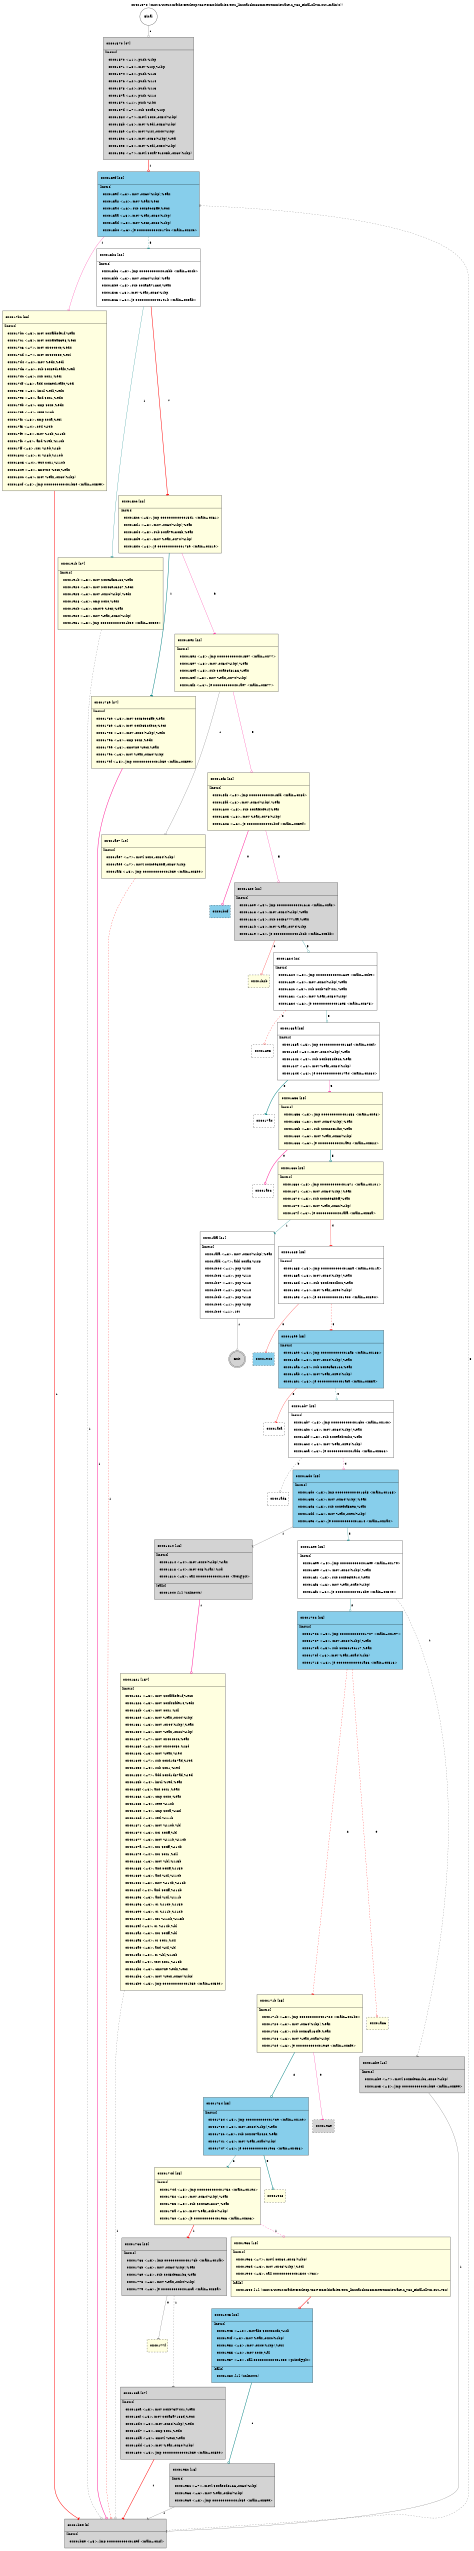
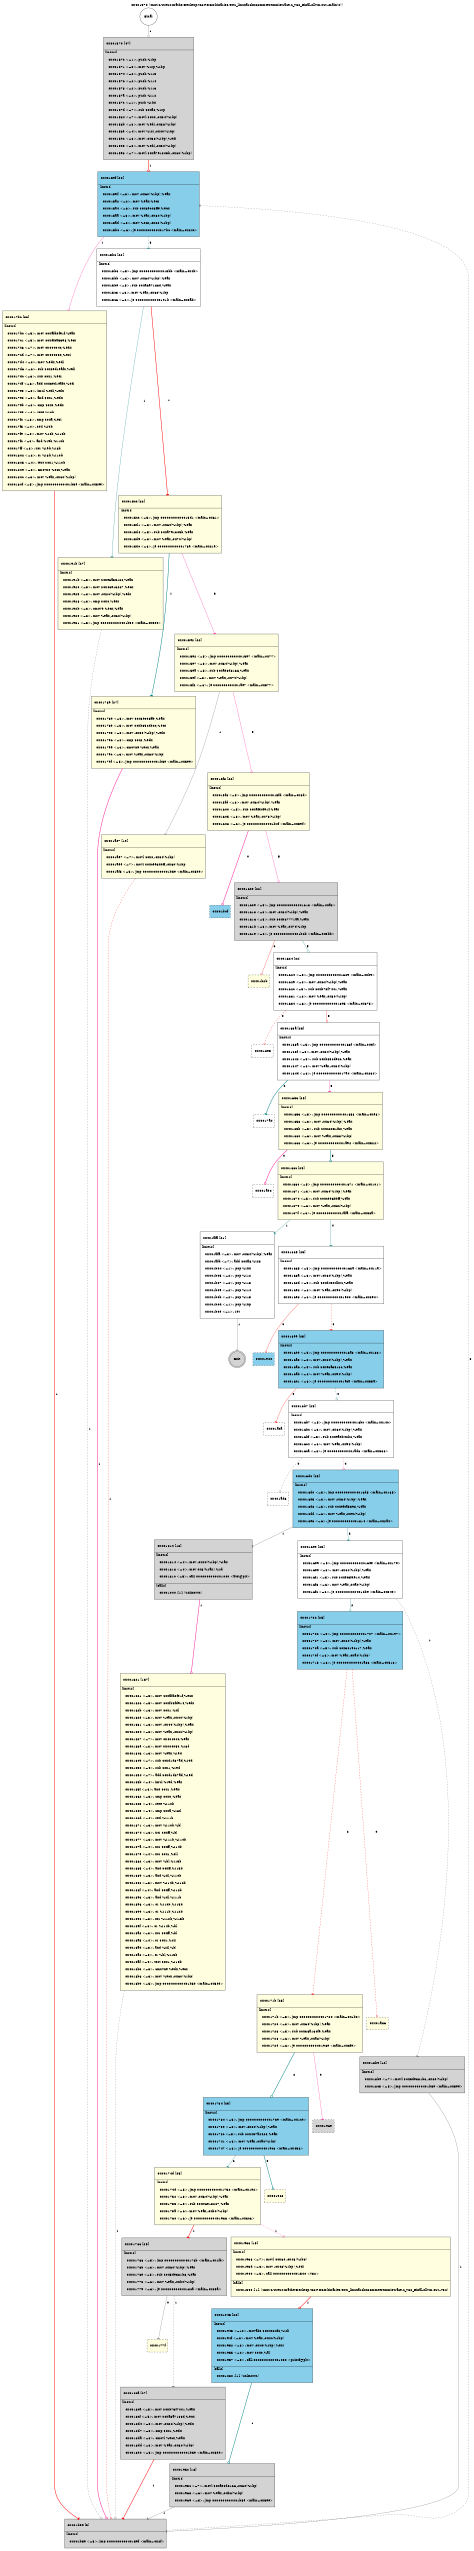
(327, 1015) -> (327, 1015)
(331, 1232) -> (331, 1232)
